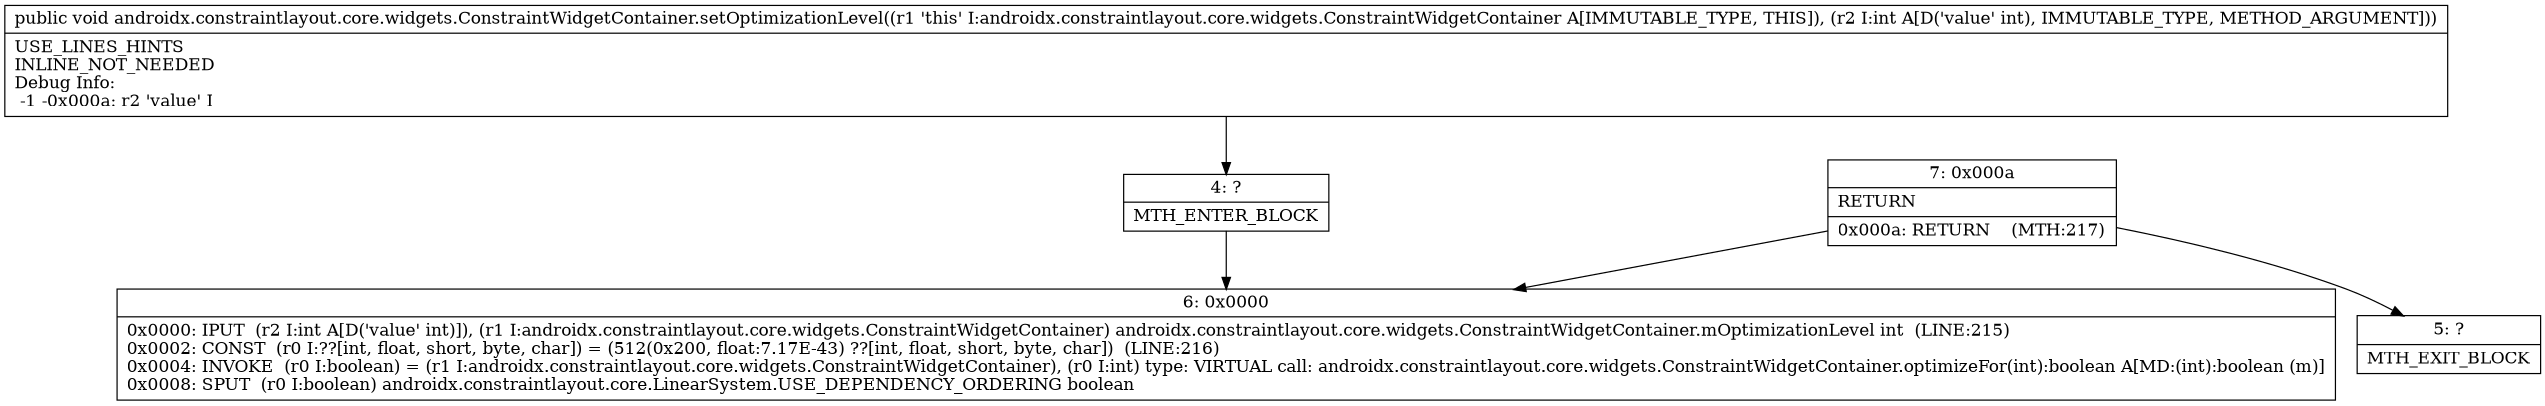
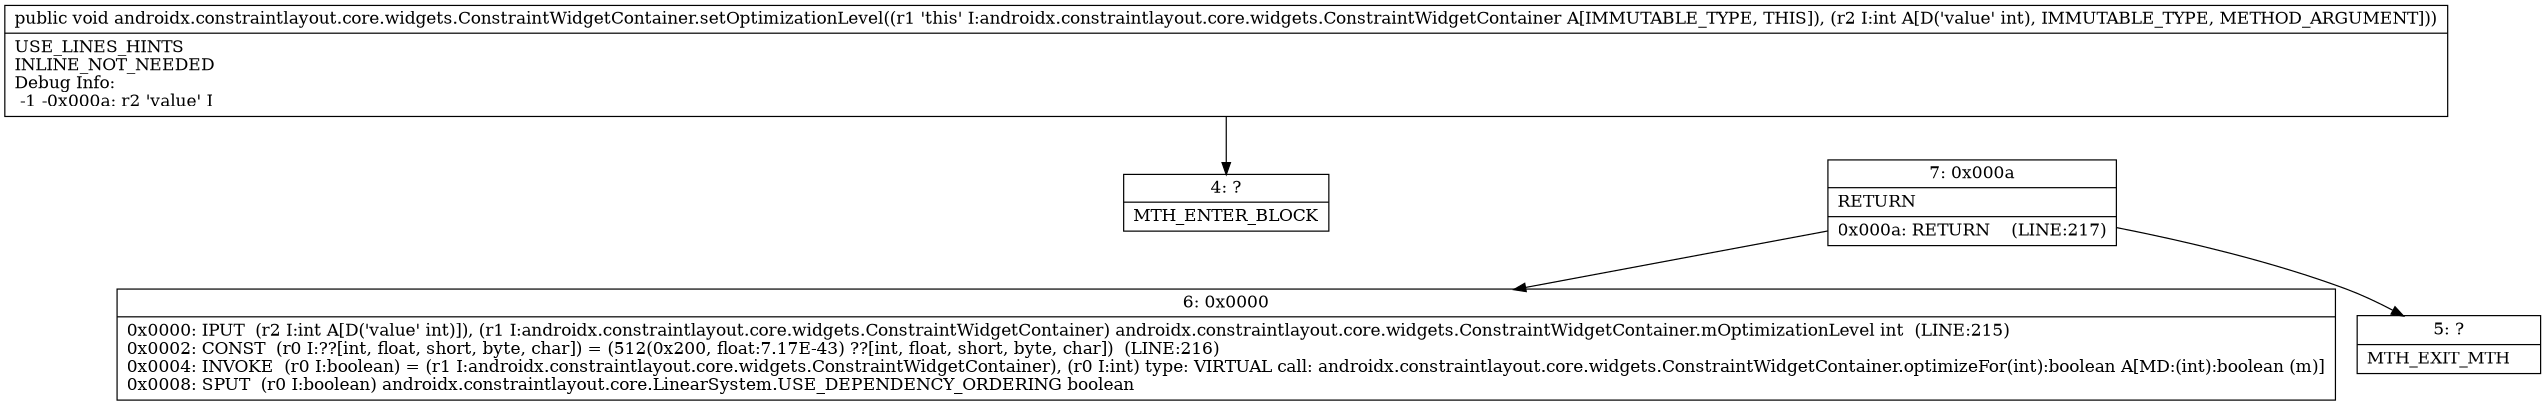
(1972, 231) -> (1972, 231)
(1226, 254) -> none
(2449, 358) -> (2439, 358)
